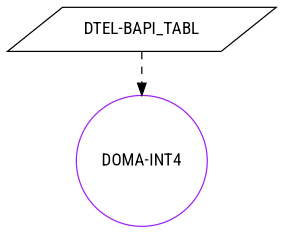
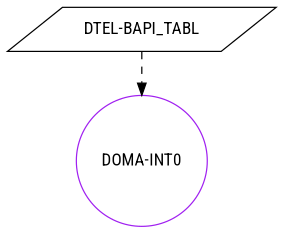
(142, 161) -> (142, 161)
